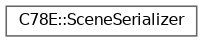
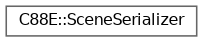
(101, 21) -> (101, 21)
